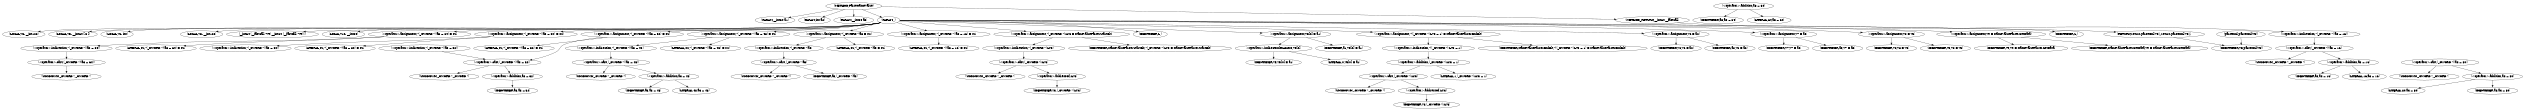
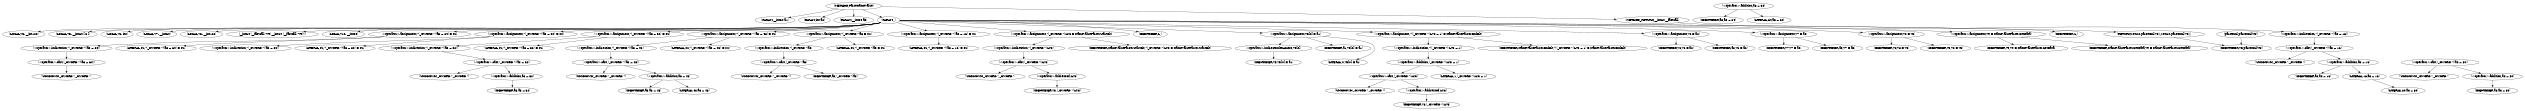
none -> (157, 34)
(565, 44) -> (527, 41)
(1309, 55) -> (1360, 41)
(2448, 84) -> (2383, 83)
